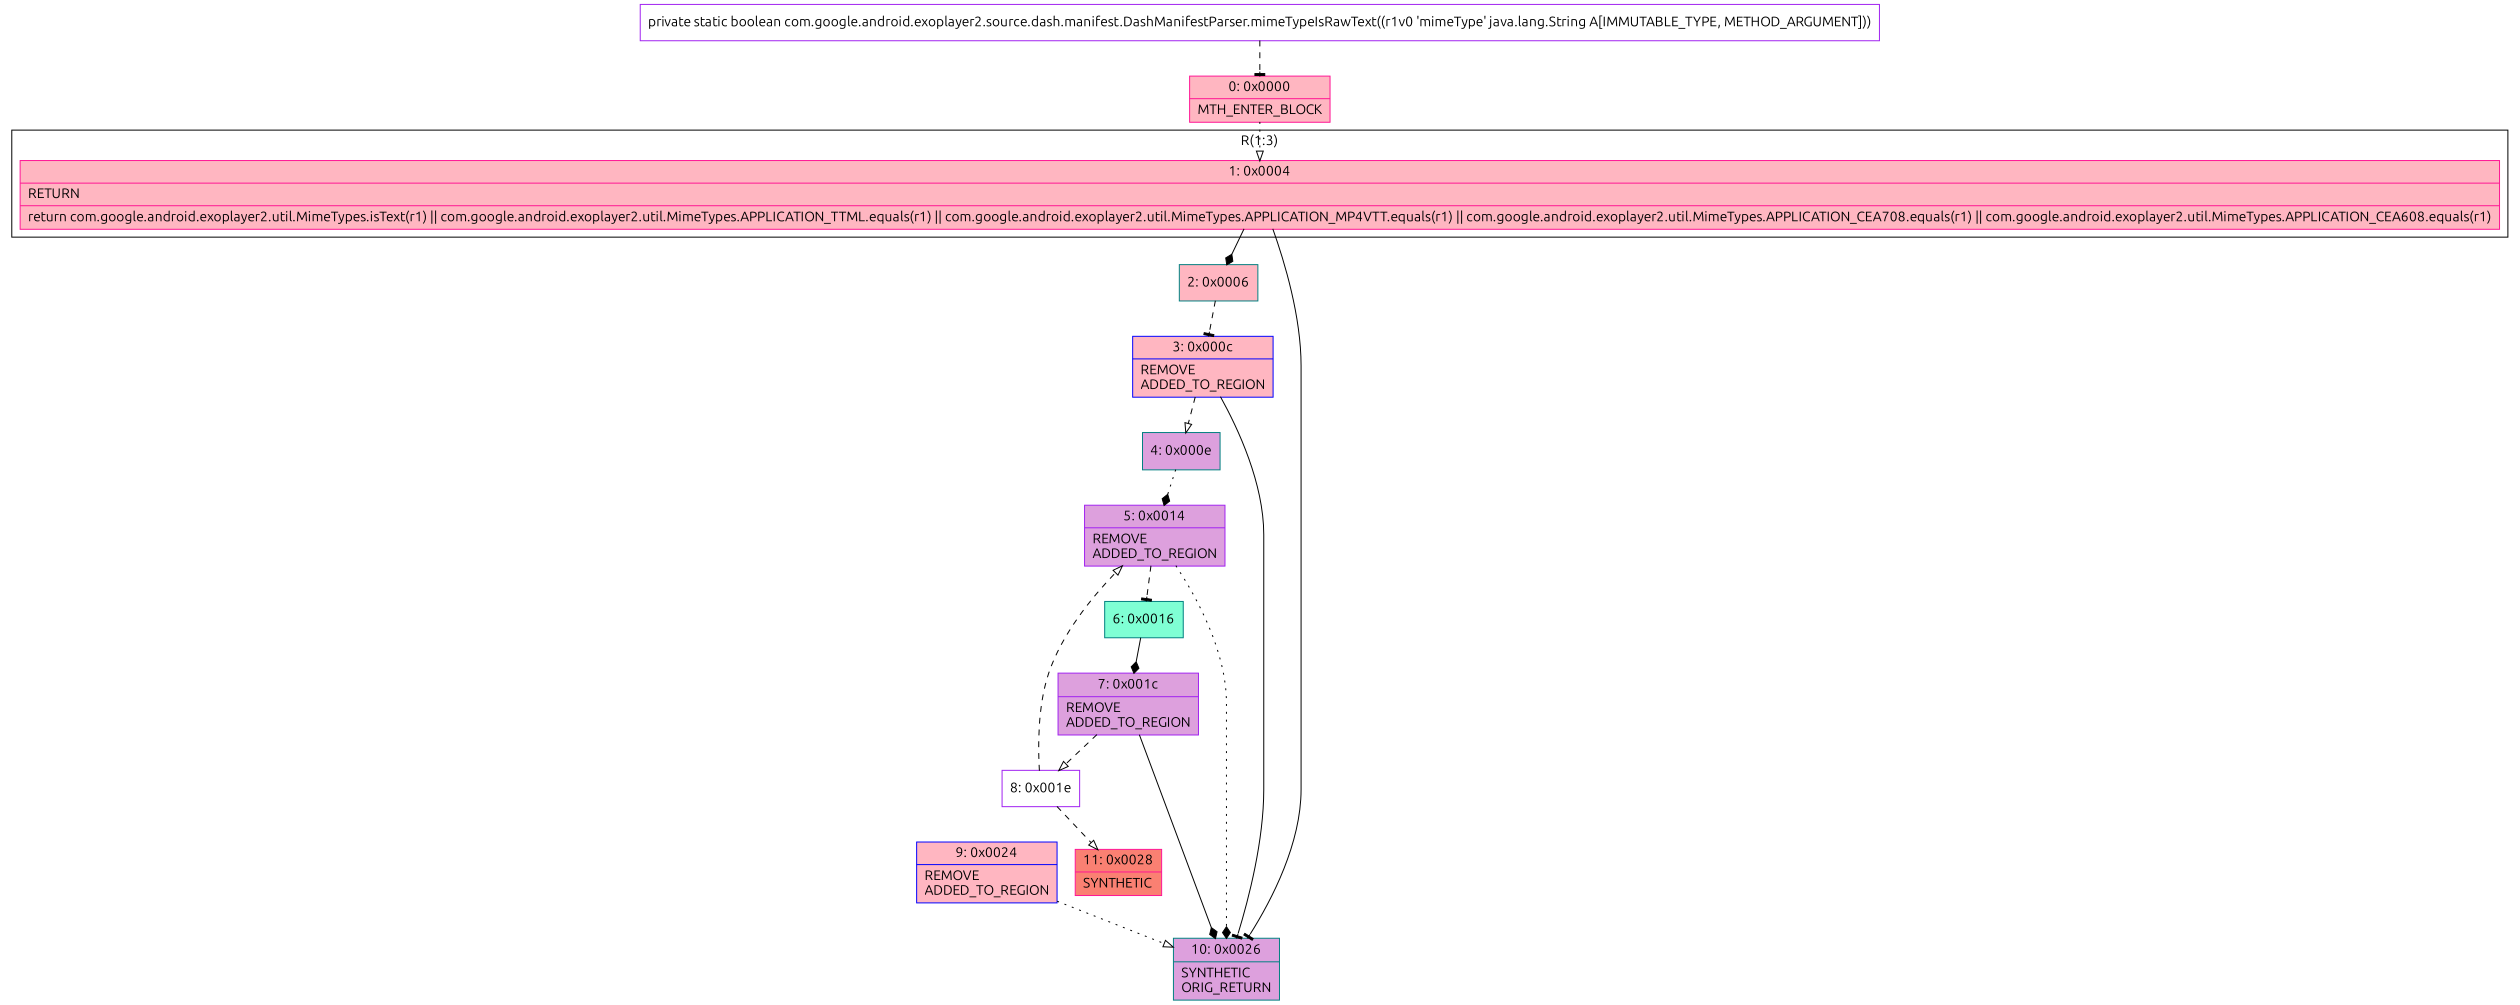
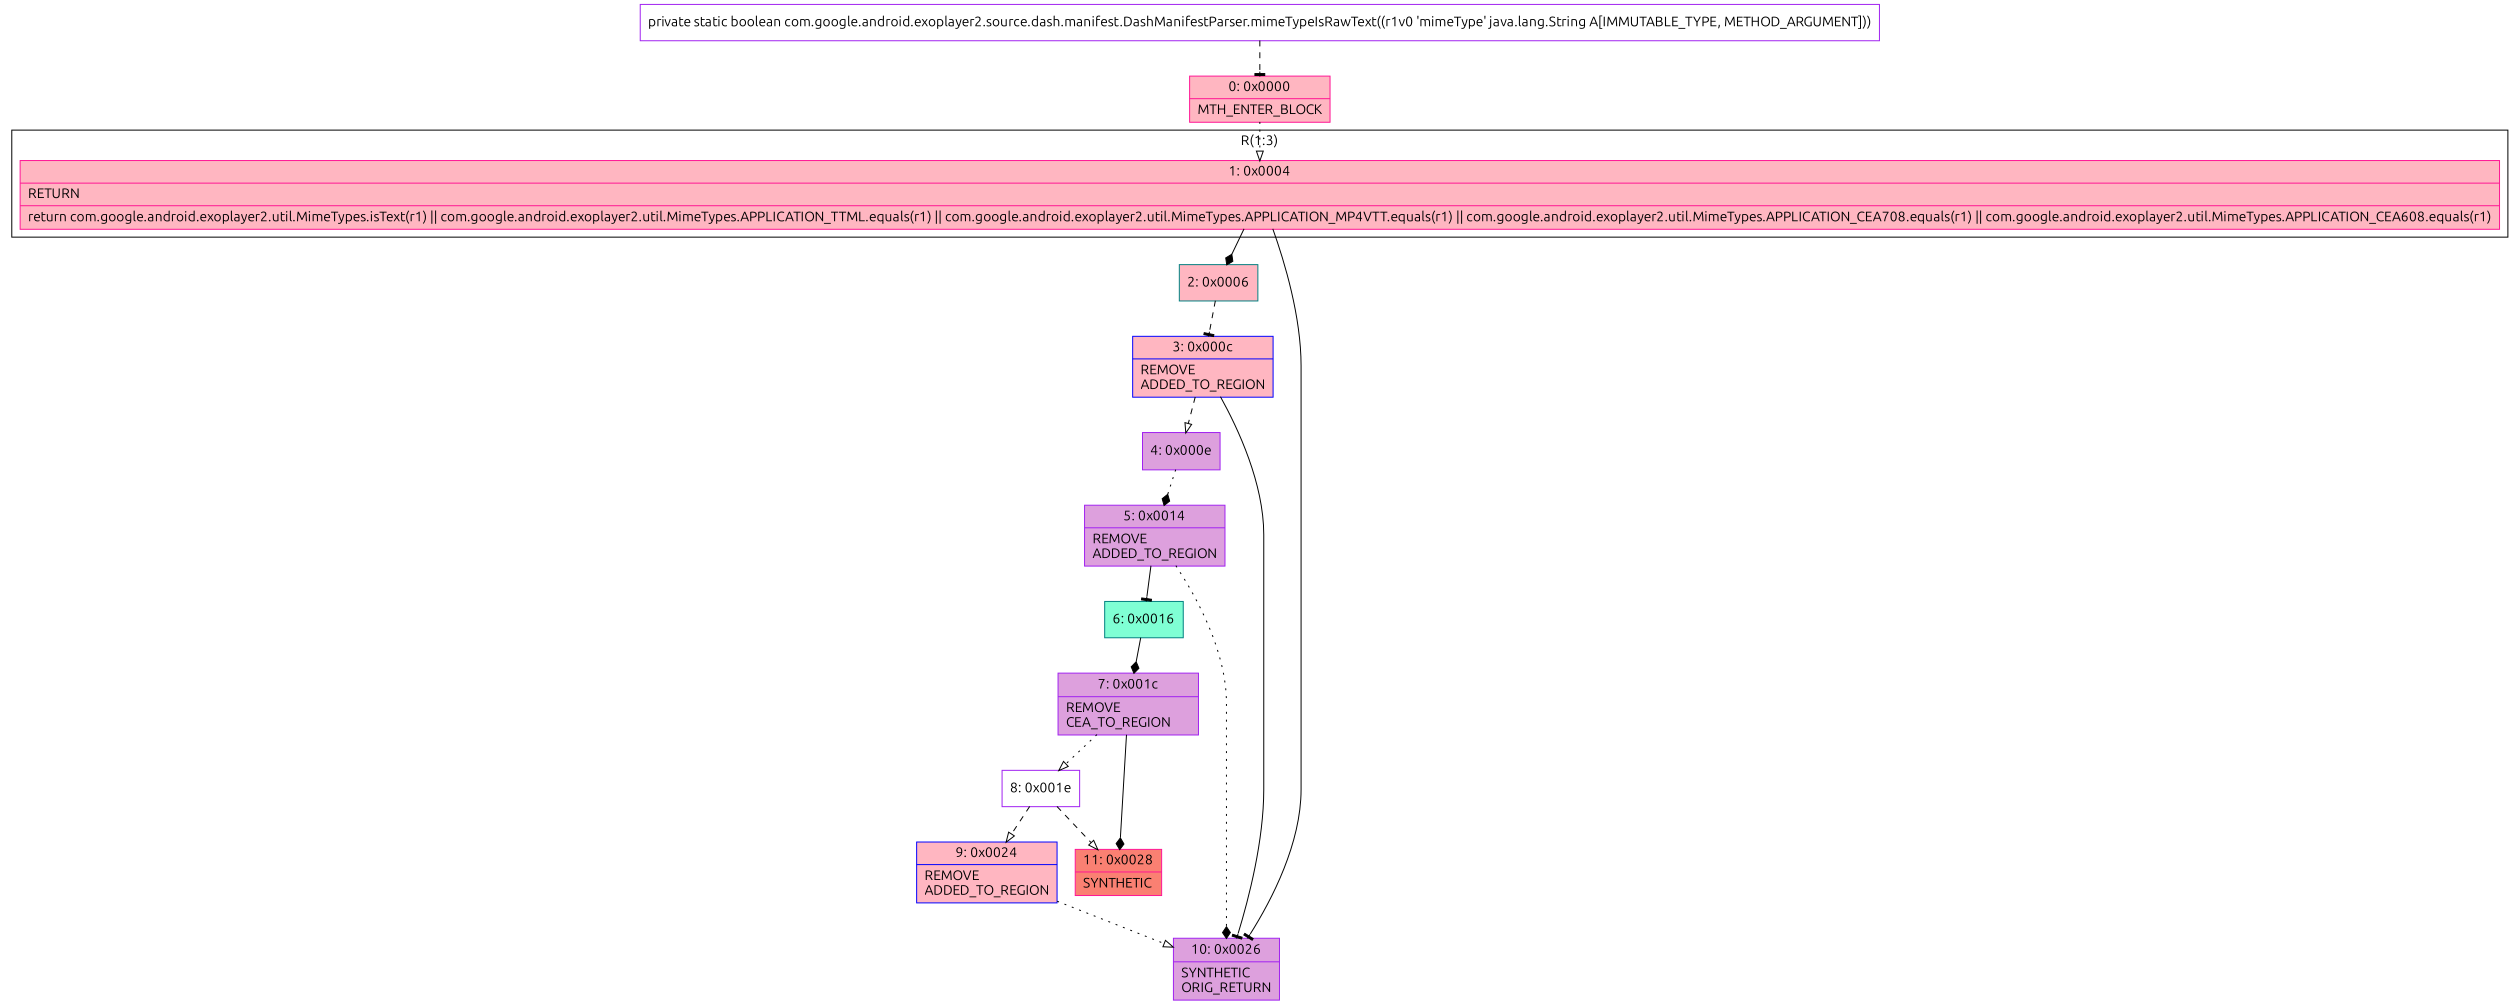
(1181, 451) -> (1181, 451)
(1149, 581) -> (1149, 581)
(1053, 663) -> (1021, 820)
(1128, 723) -> (1118, 723)
(1082, 749) -> (1082, 749)
(1175, 831) -> (1123, 786)
(1226, 969) -> (1226, 969)
